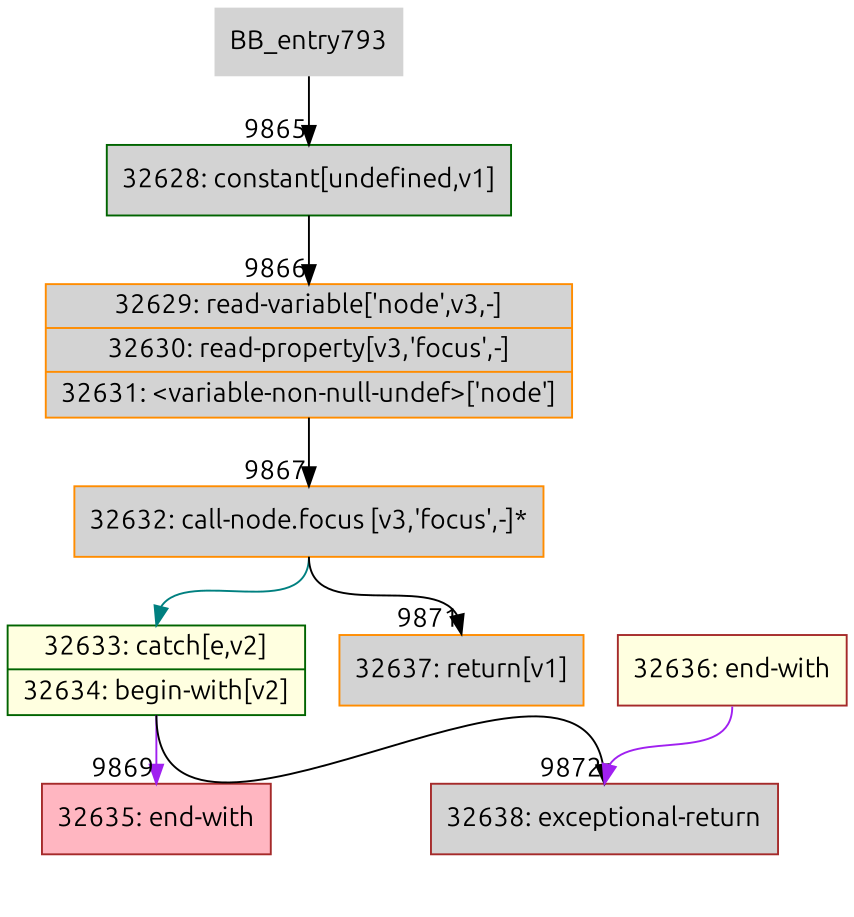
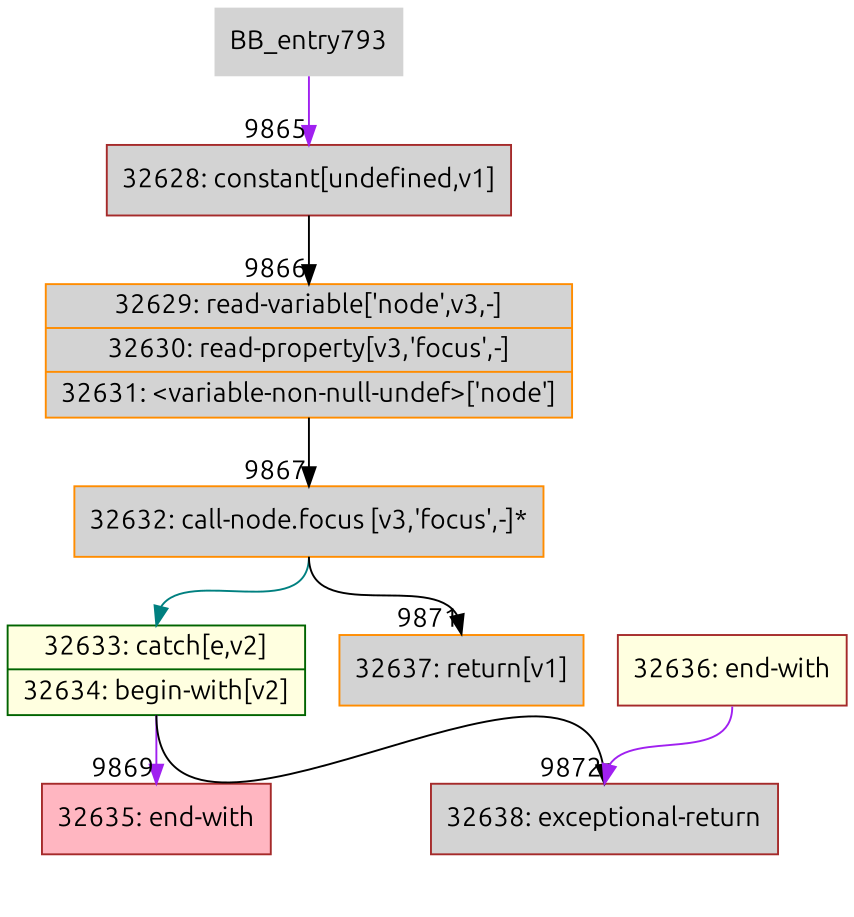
(309, 101) -> (309, 101)
(309, 180) -> (309, 180)
